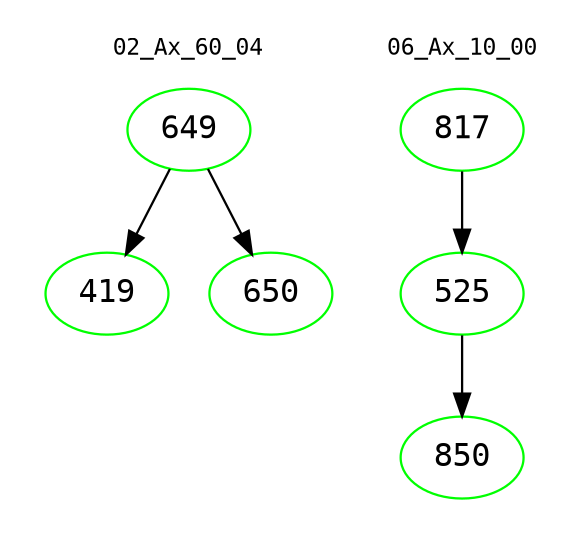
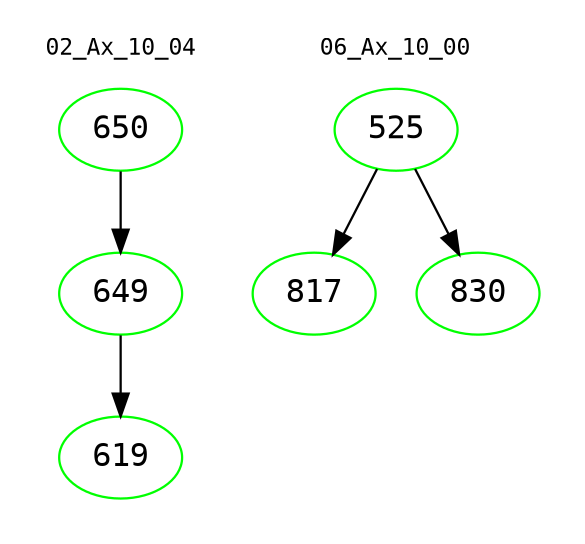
(189, 49) -> (122, 49)
(462, 201) -> (360, 202)
(225, 202) -> (121, 201)
(107, 294) -> (121, 458)
(462, 458) -> (478, 294)
